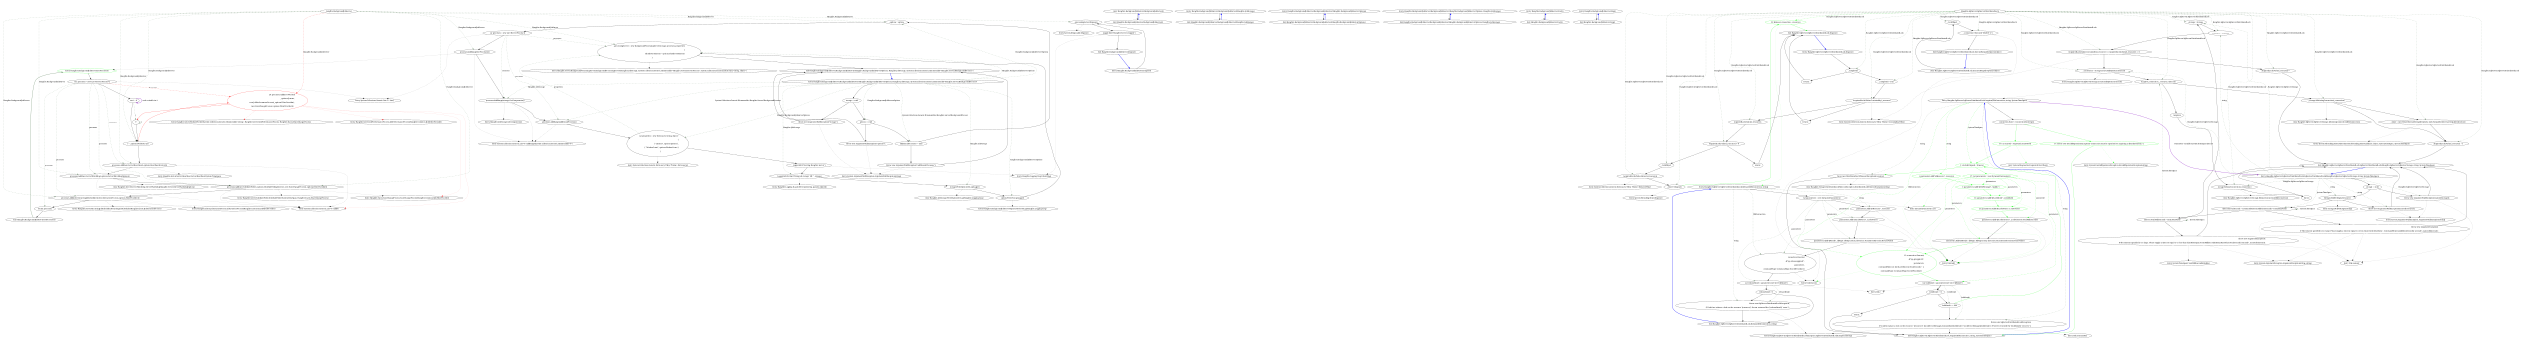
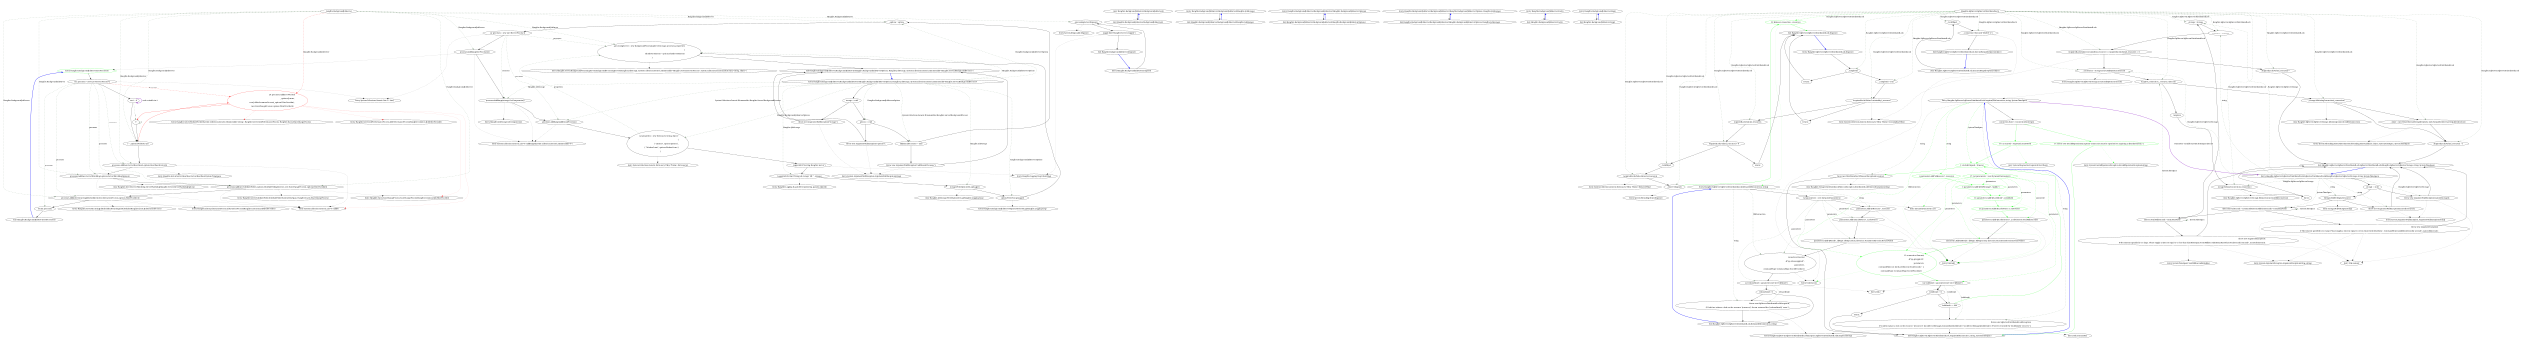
(30, 135) -> (30, 135)
